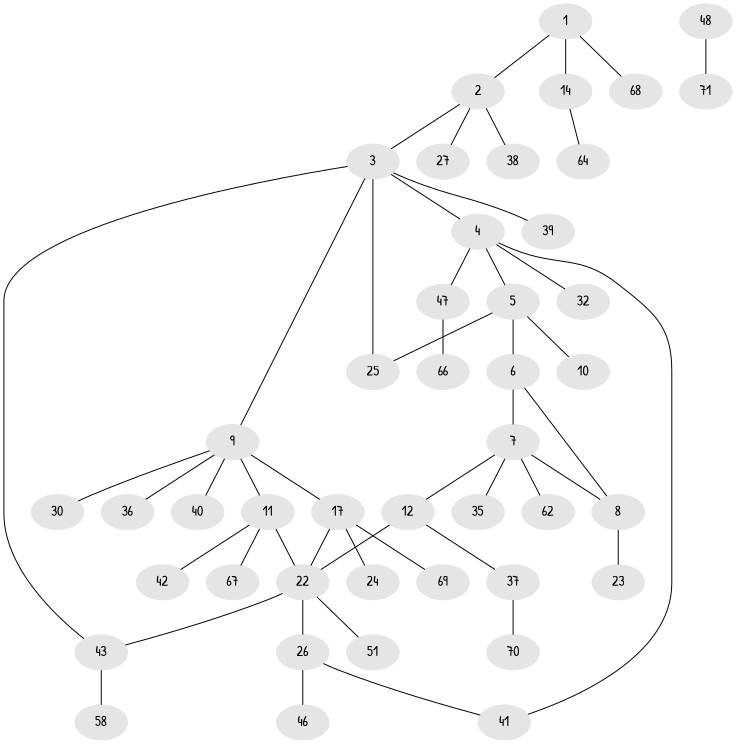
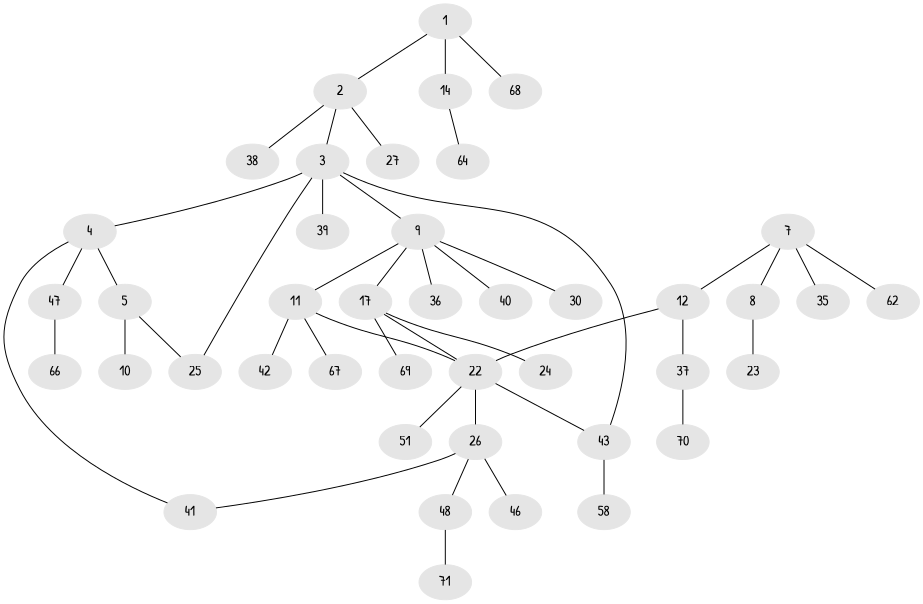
(583, 302) -> none
(513, 372) -> none
none -> (460, 477)
